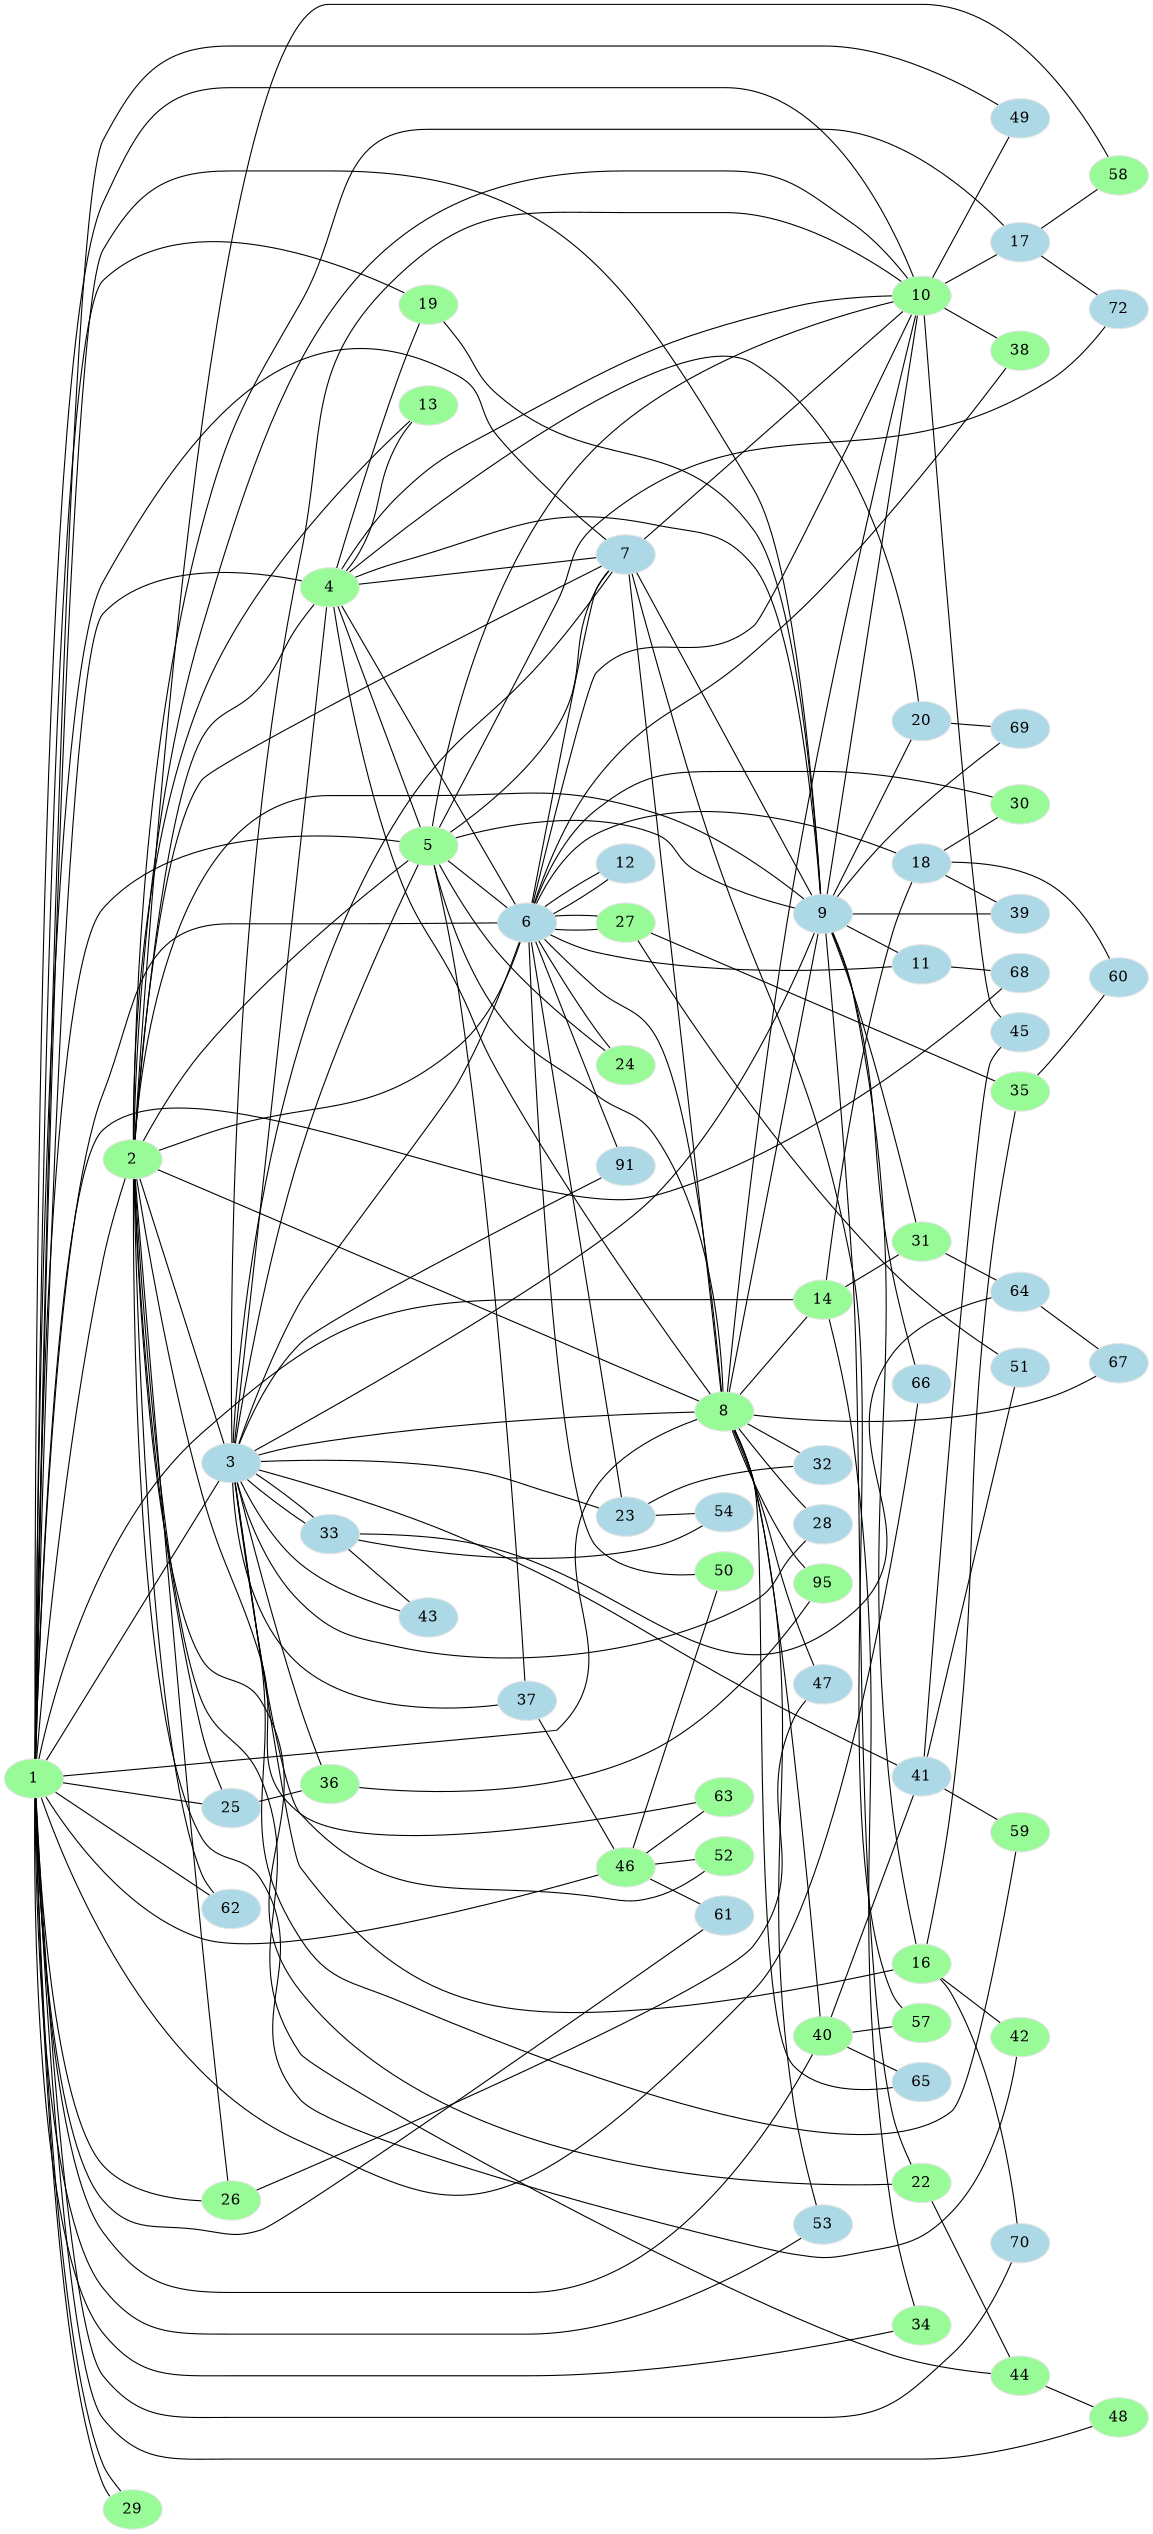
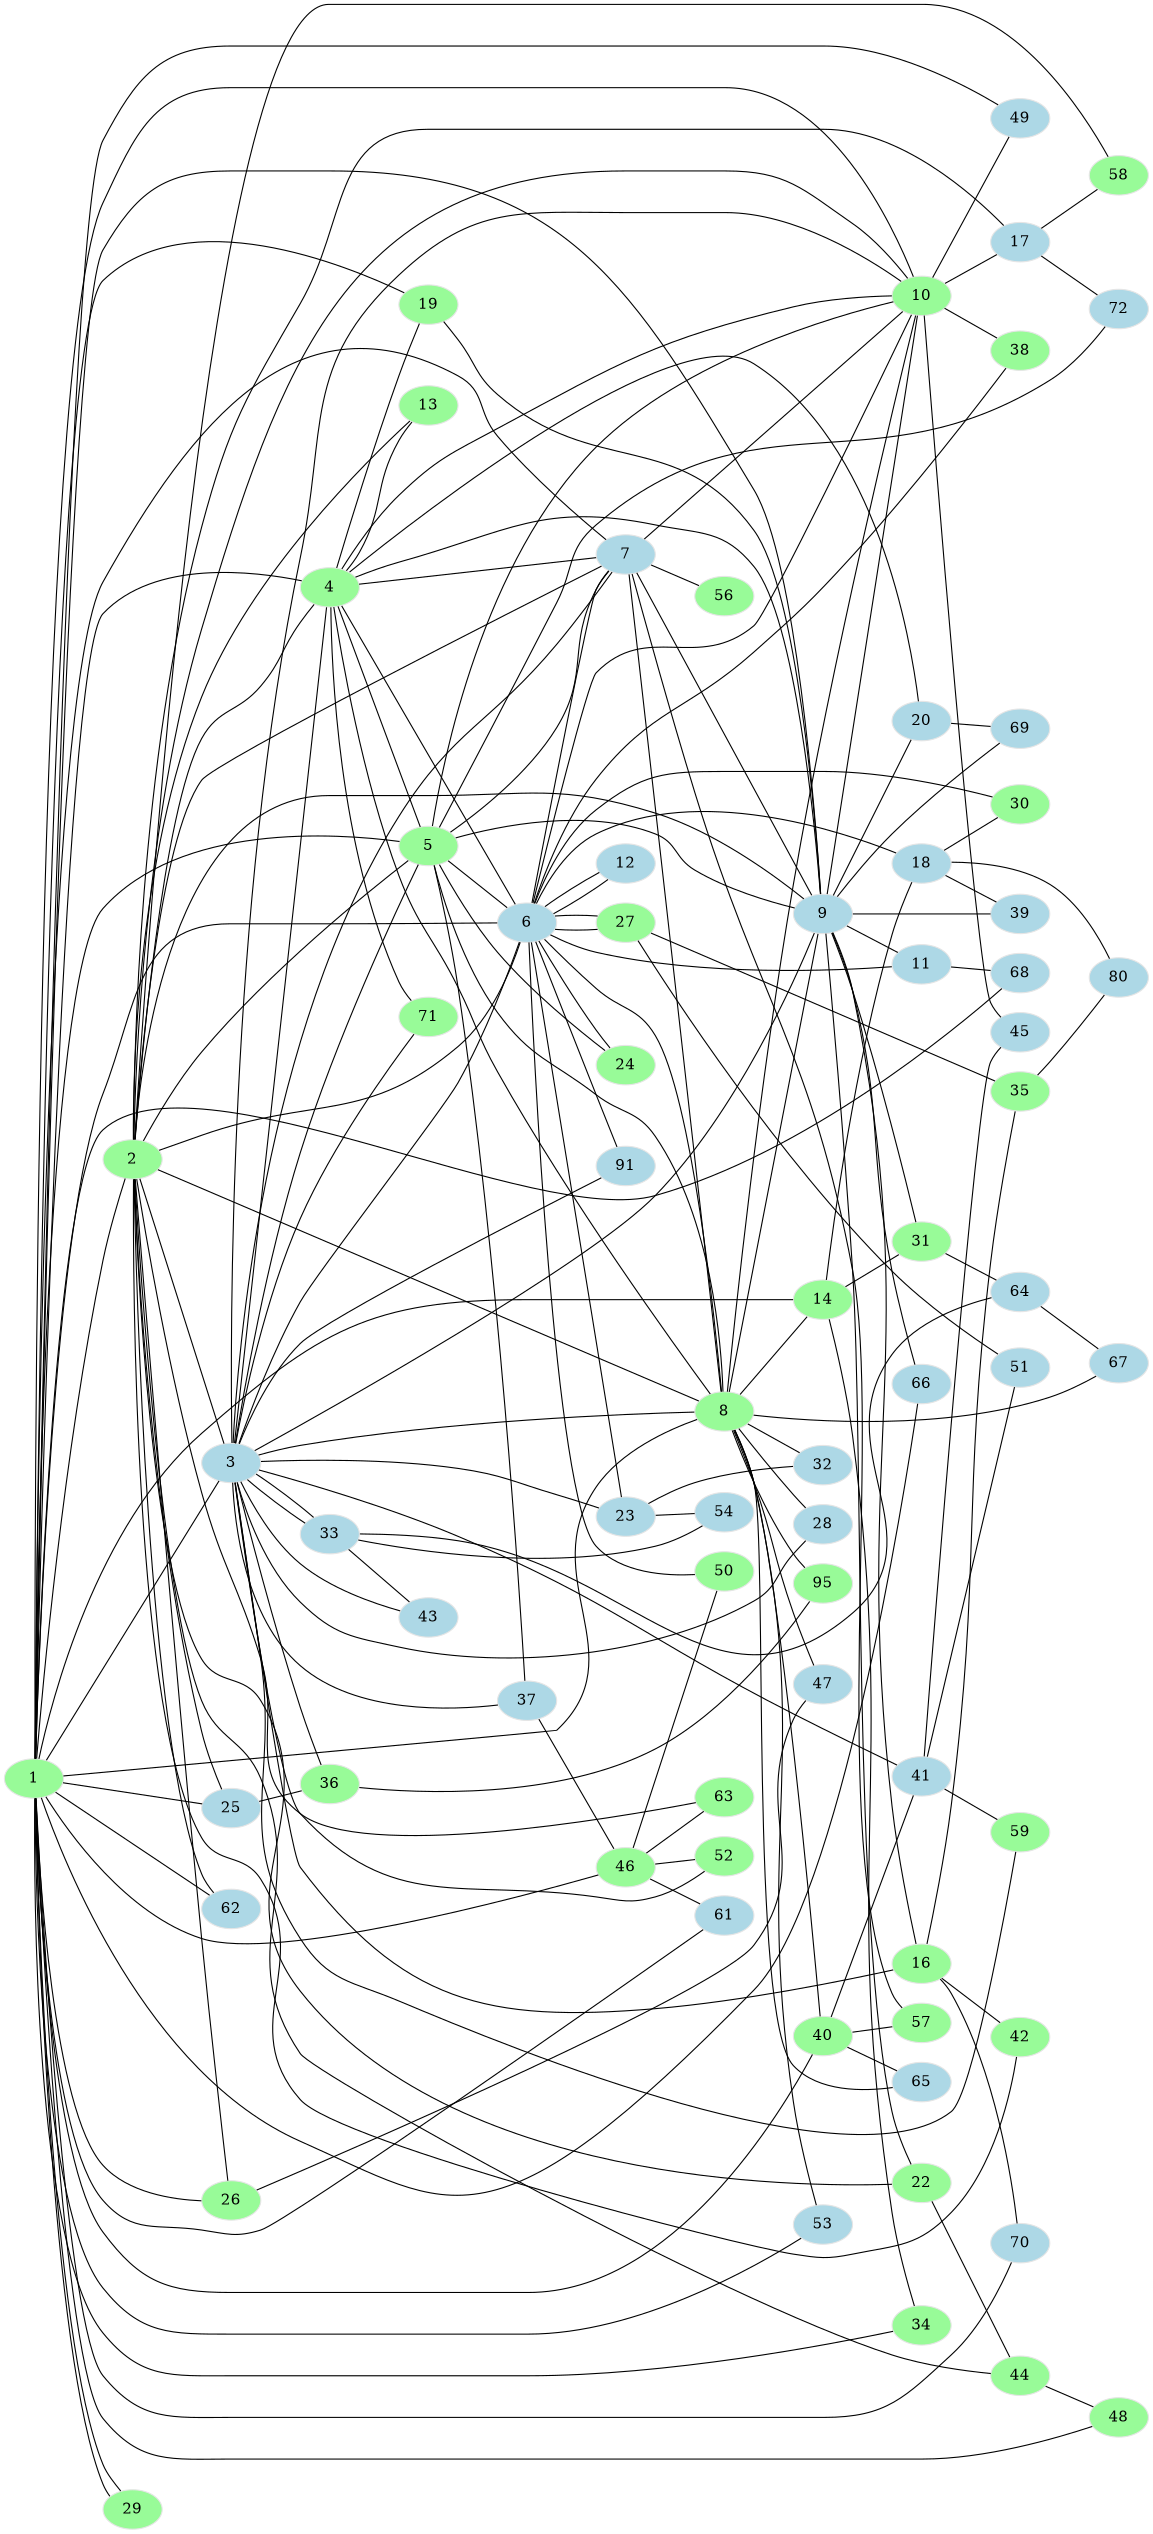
none -> (724, 596)
(1119, 977) -> (1119, 977)
none -> (428, 1017)
